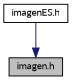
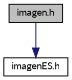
(36, 35) -> (36, 35)
